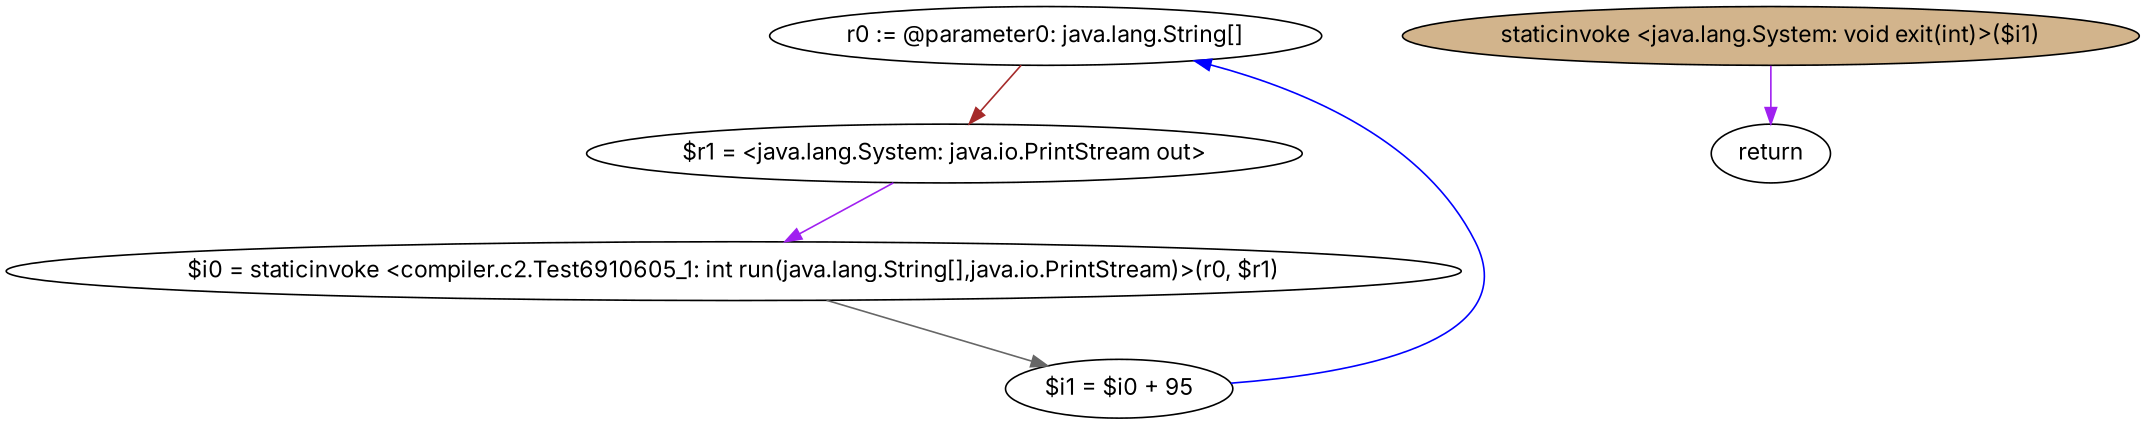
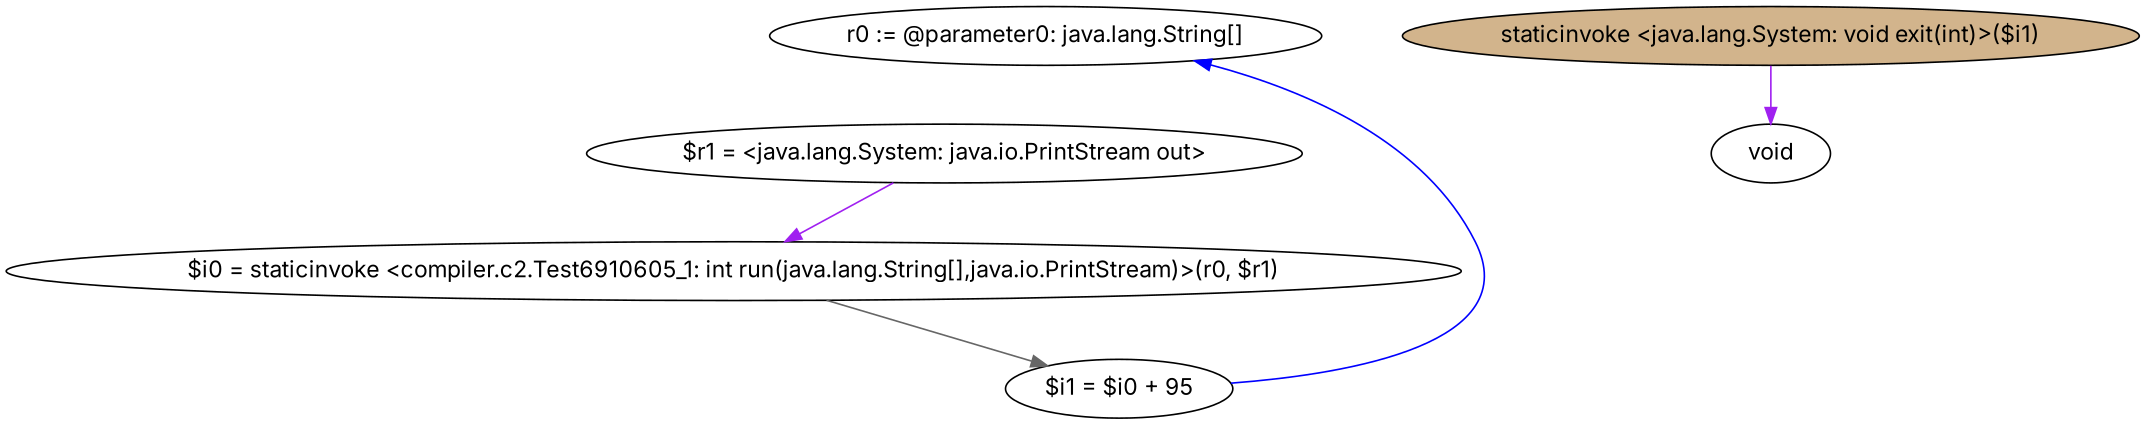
(1001, 88) -> none
(1771, 154) -> (1771, 154)
